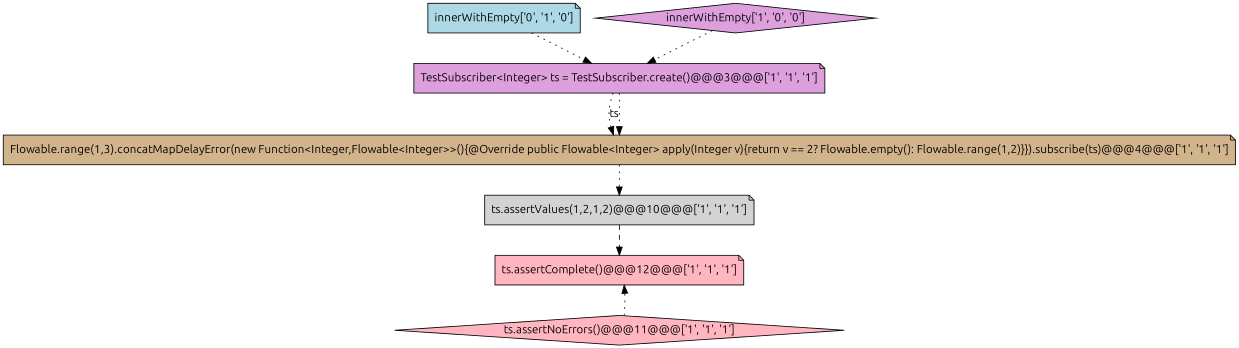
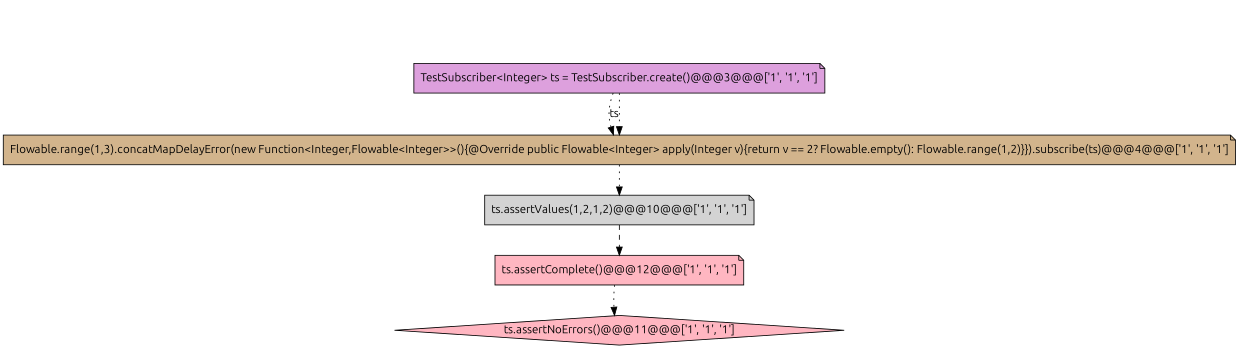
(504, 18) -> none
(735, 18) -> none
(625, 304) -> (614, 296)
